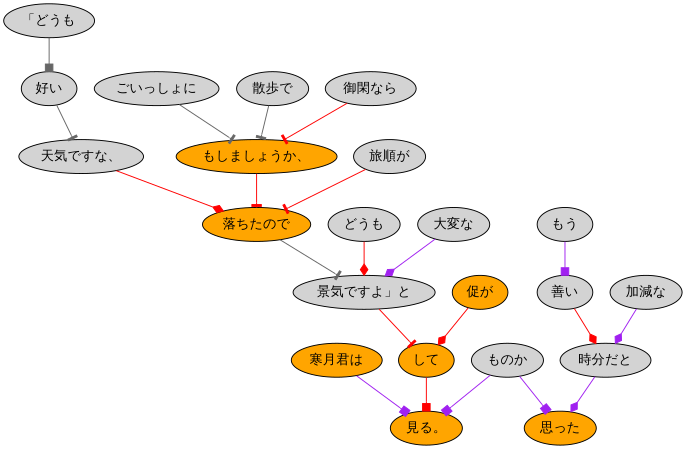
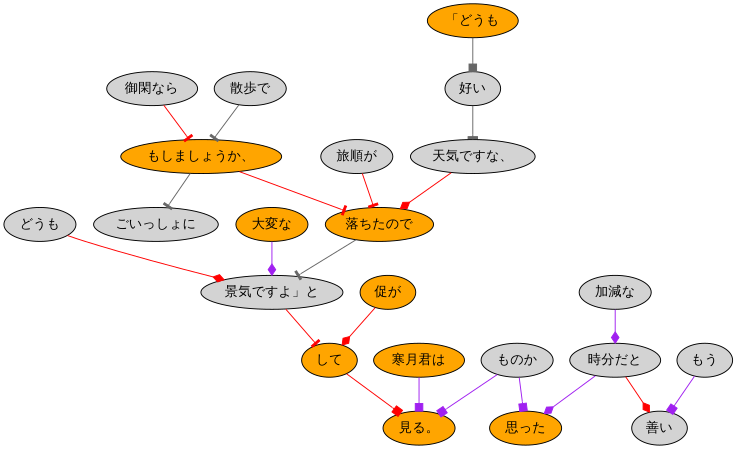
(49, 21) -> (473, 21)
(204, 121) -> (180, 189)
(454, 224) -> (272, 224)
(582, 321) -> (634, 390)
